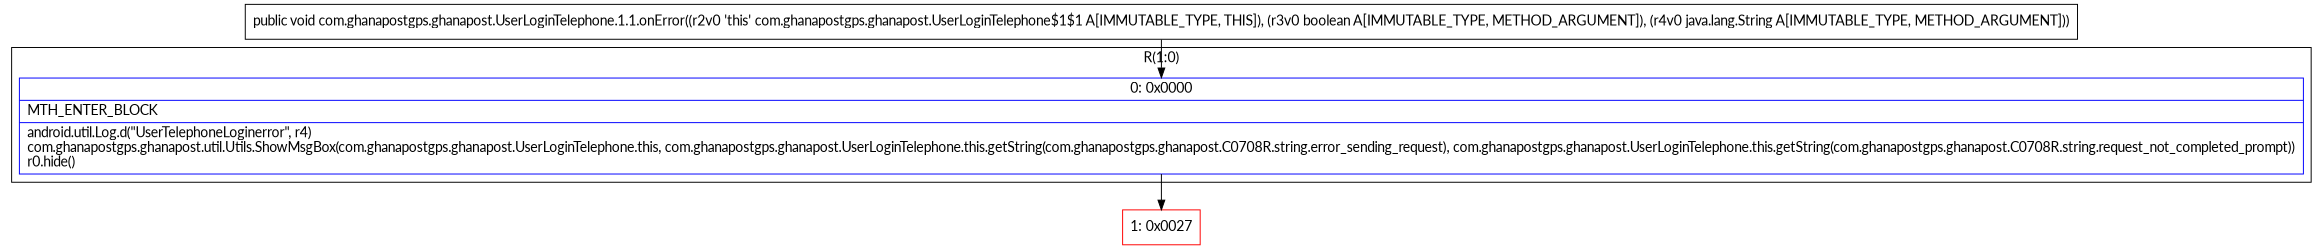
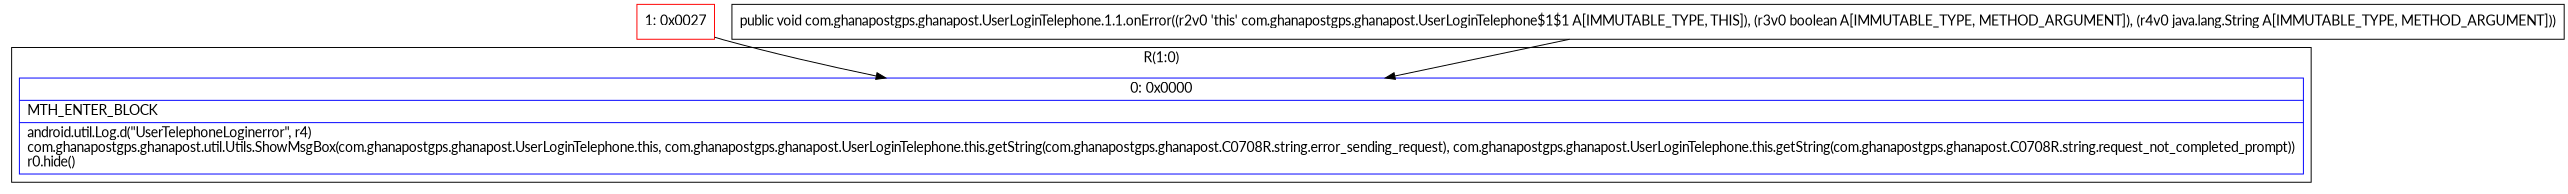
(1161, 188) -> (795, 58)
